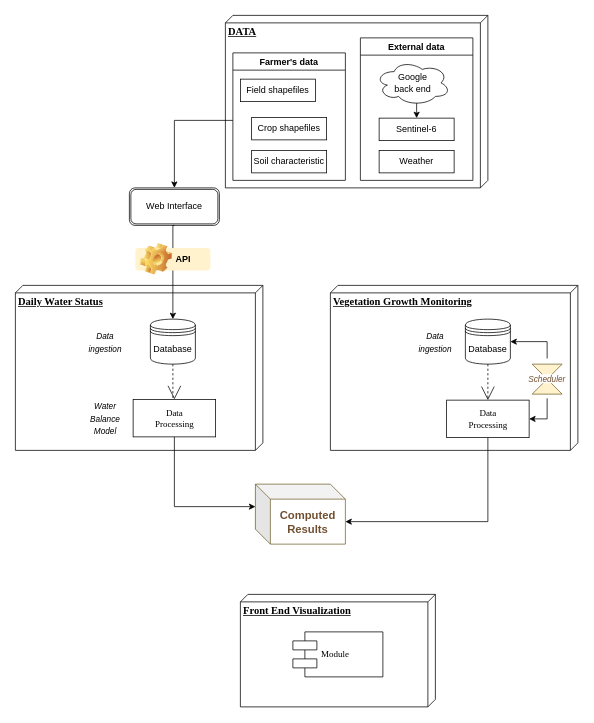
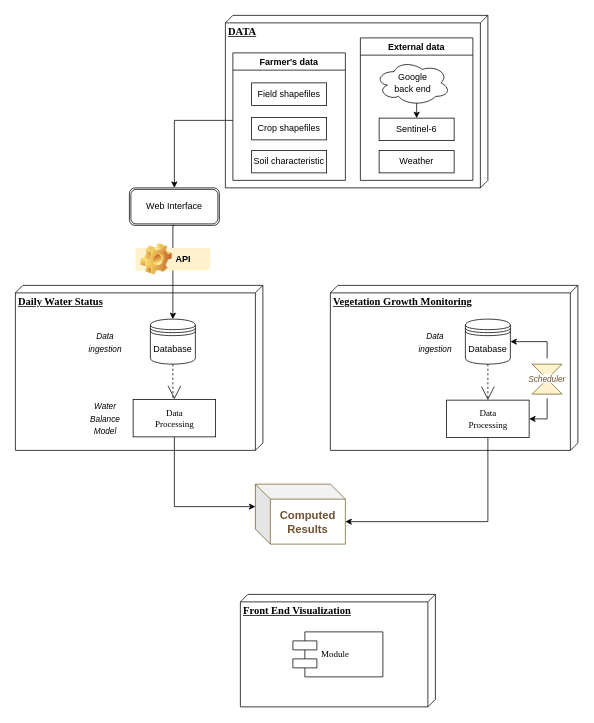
(278, 90) -> (289, 94)
